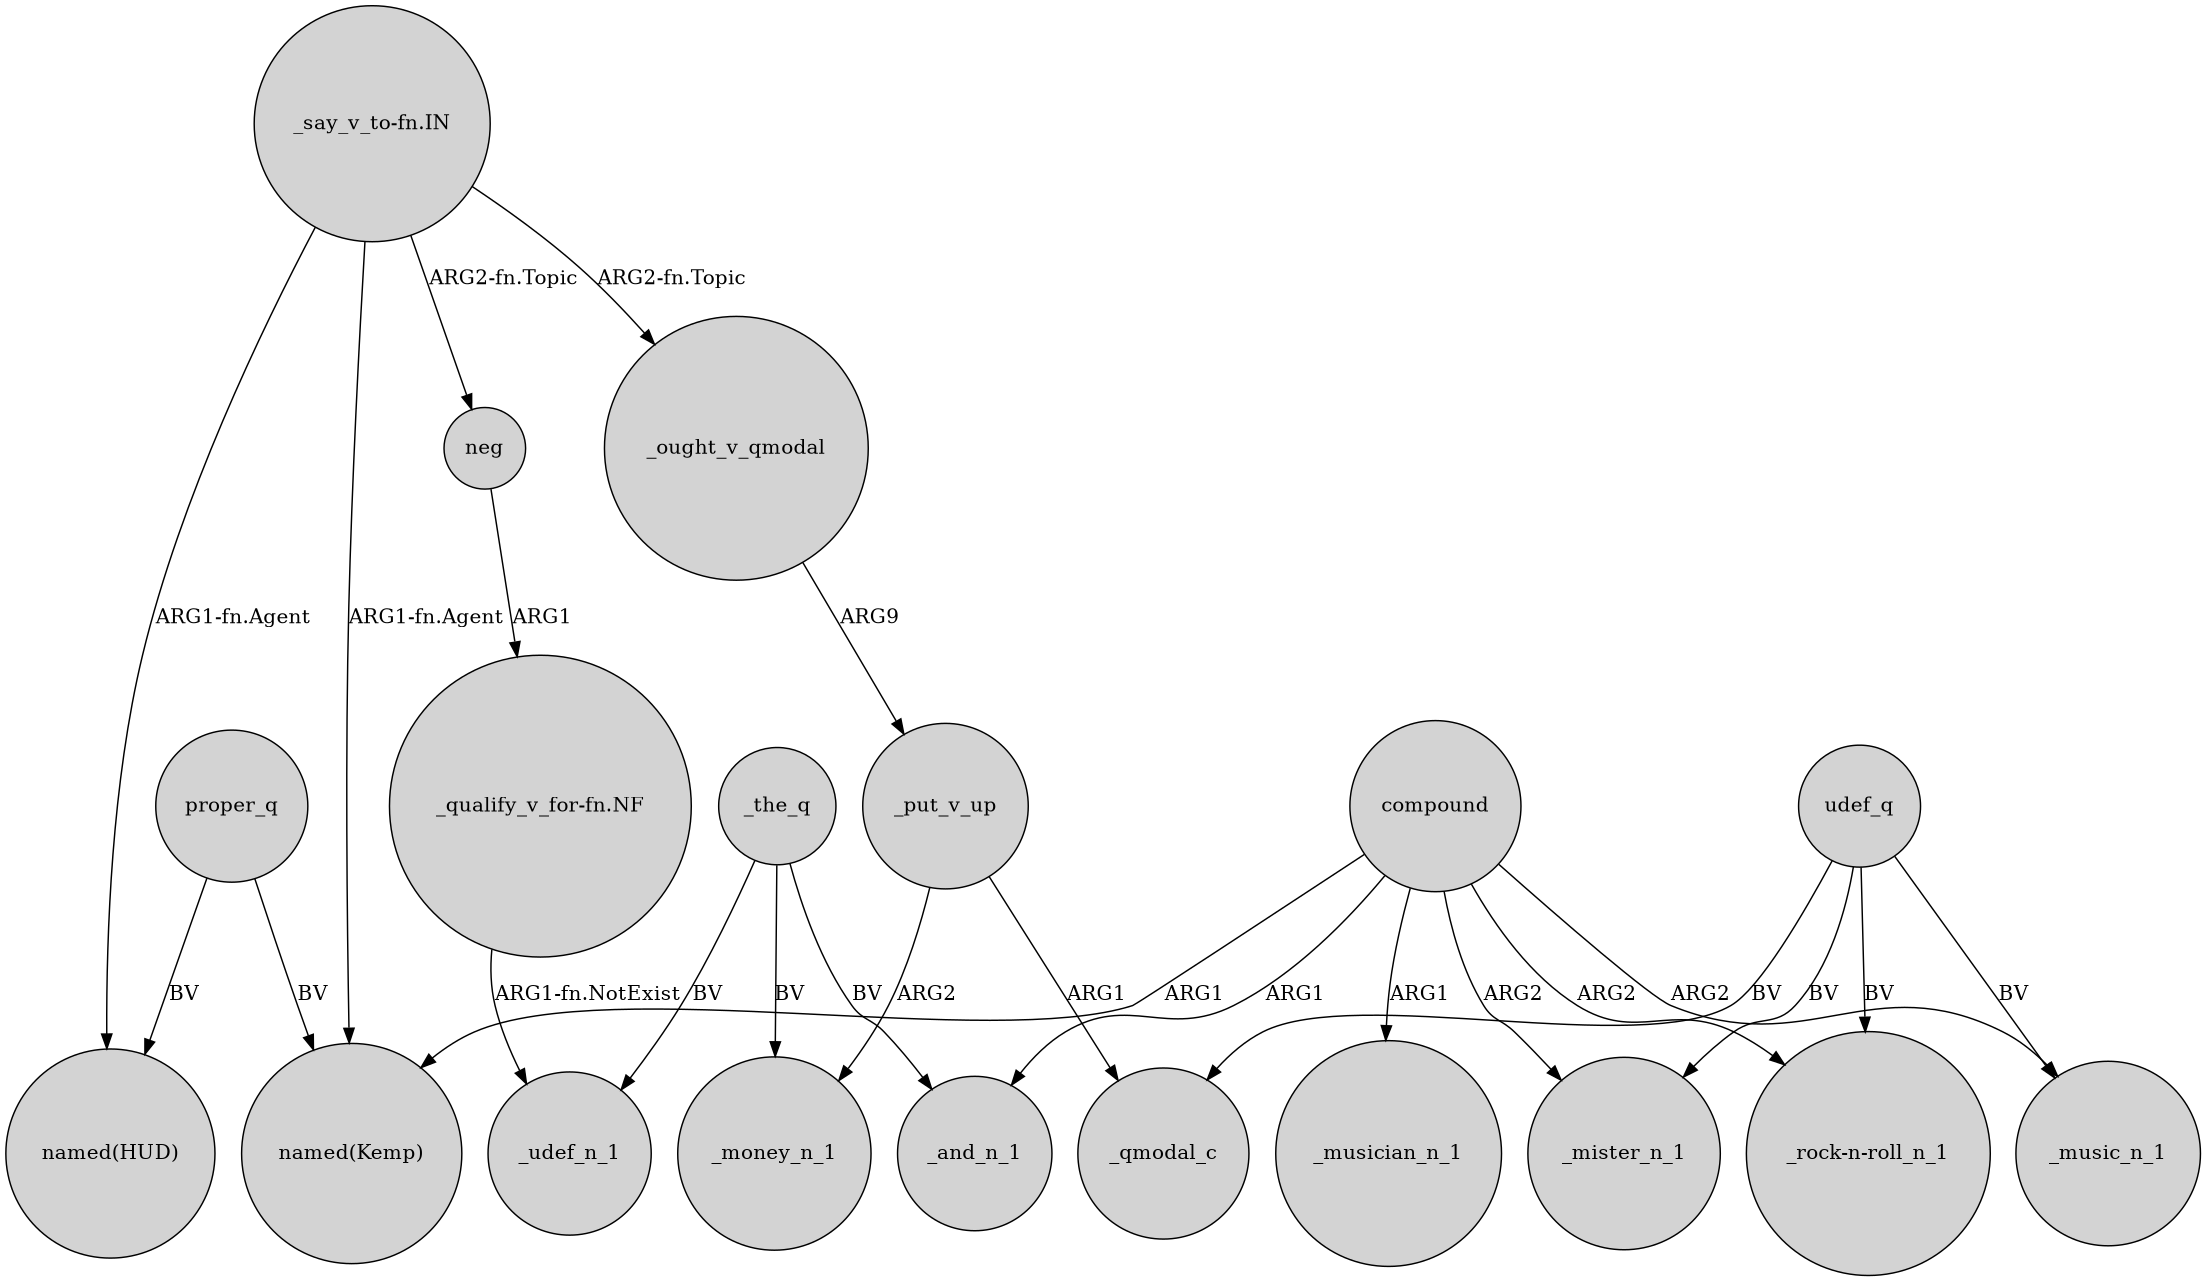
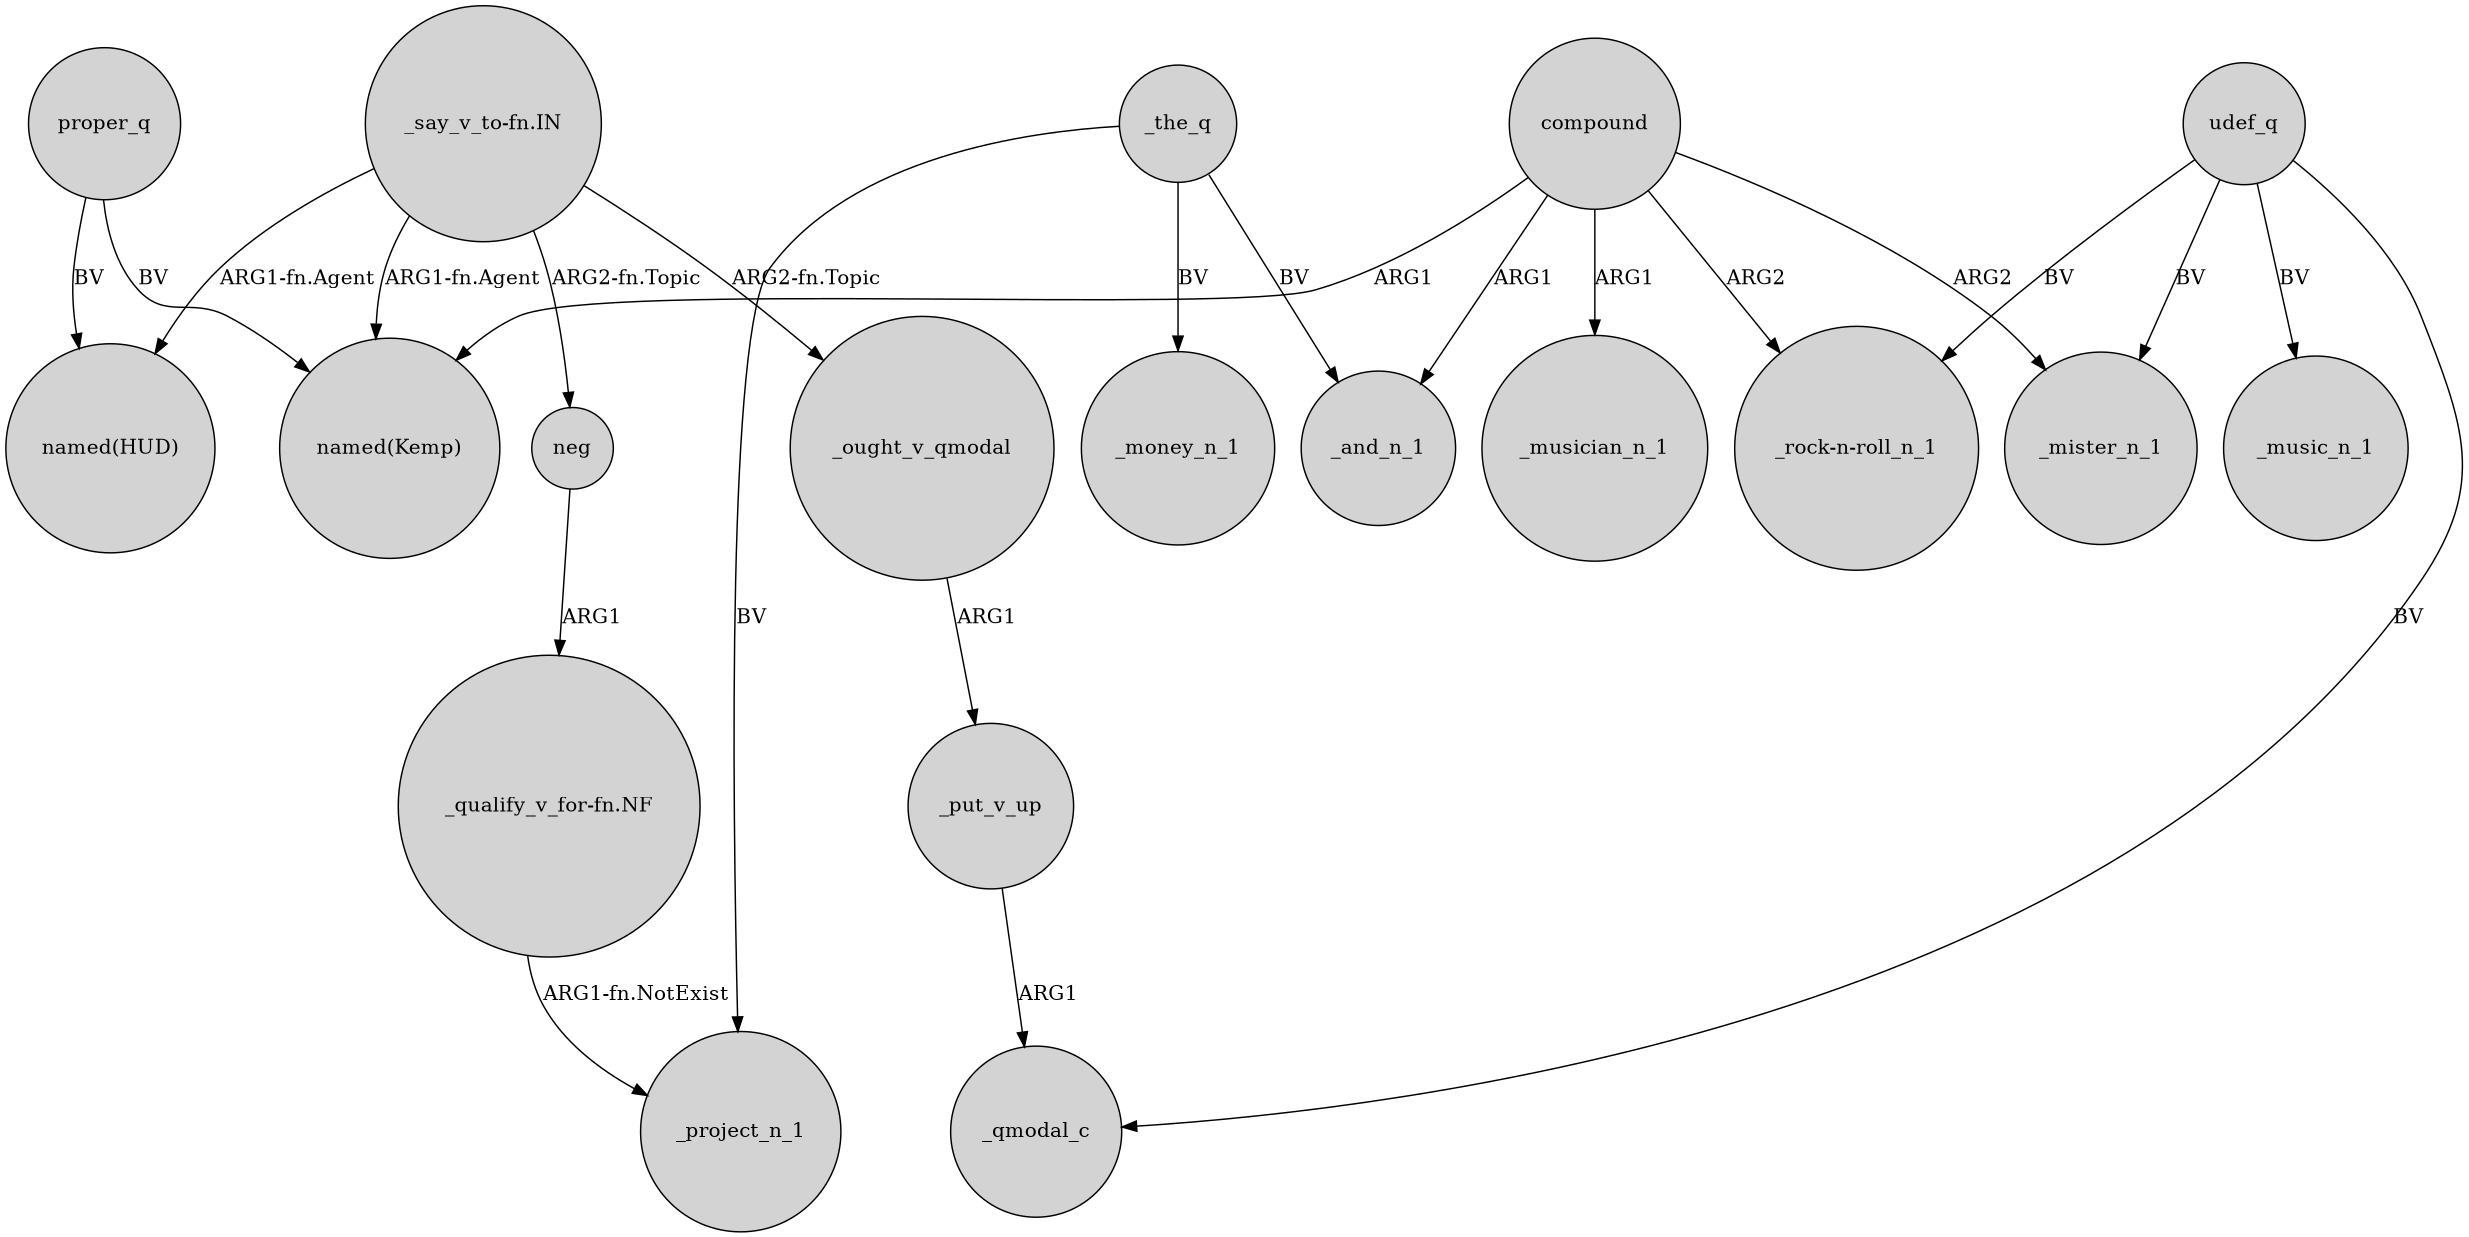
(870, 618) -> (987, 618)
(899, 983) -> none
(1801, 1021) -> none
(570, 1154) -> (741, 1132)
